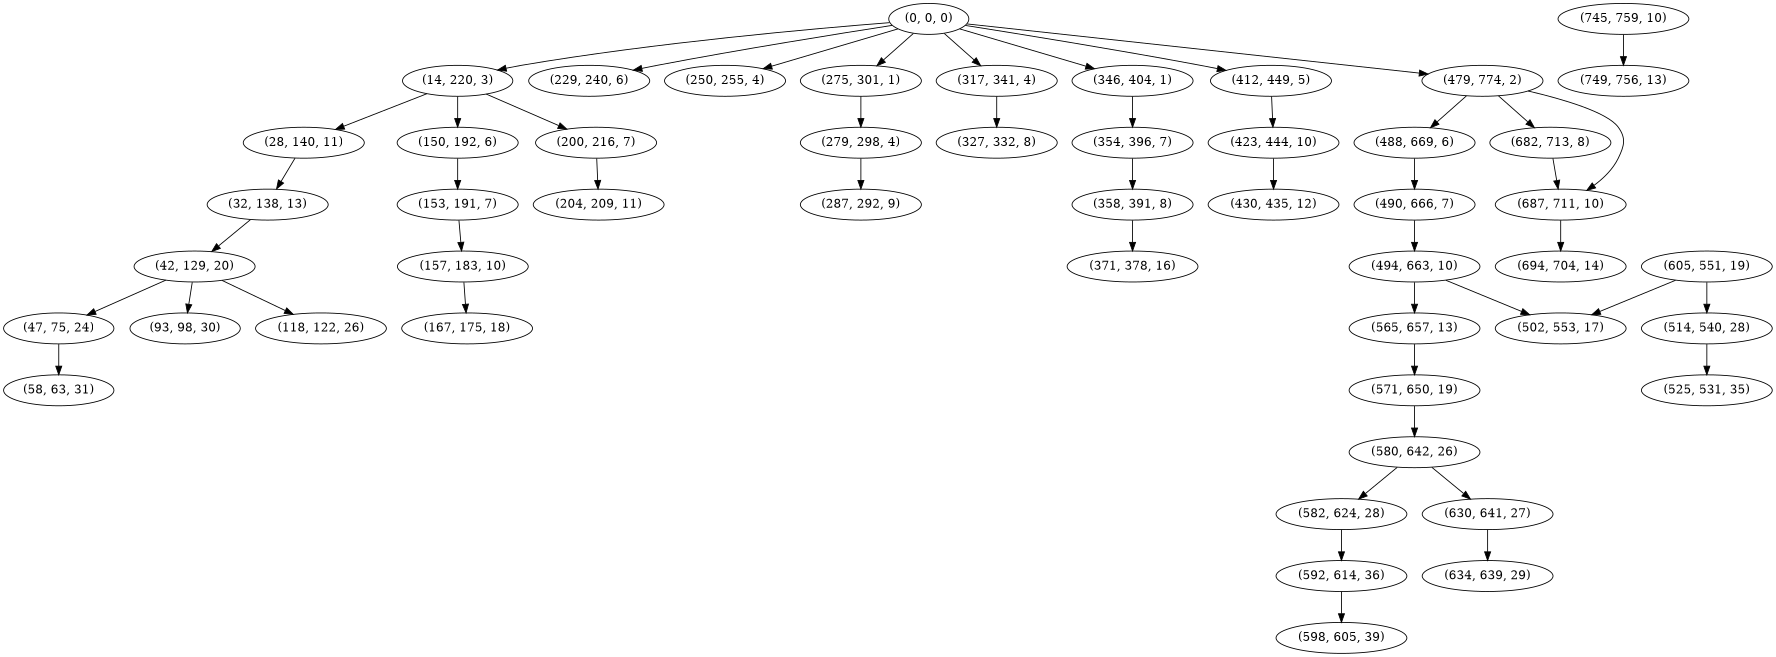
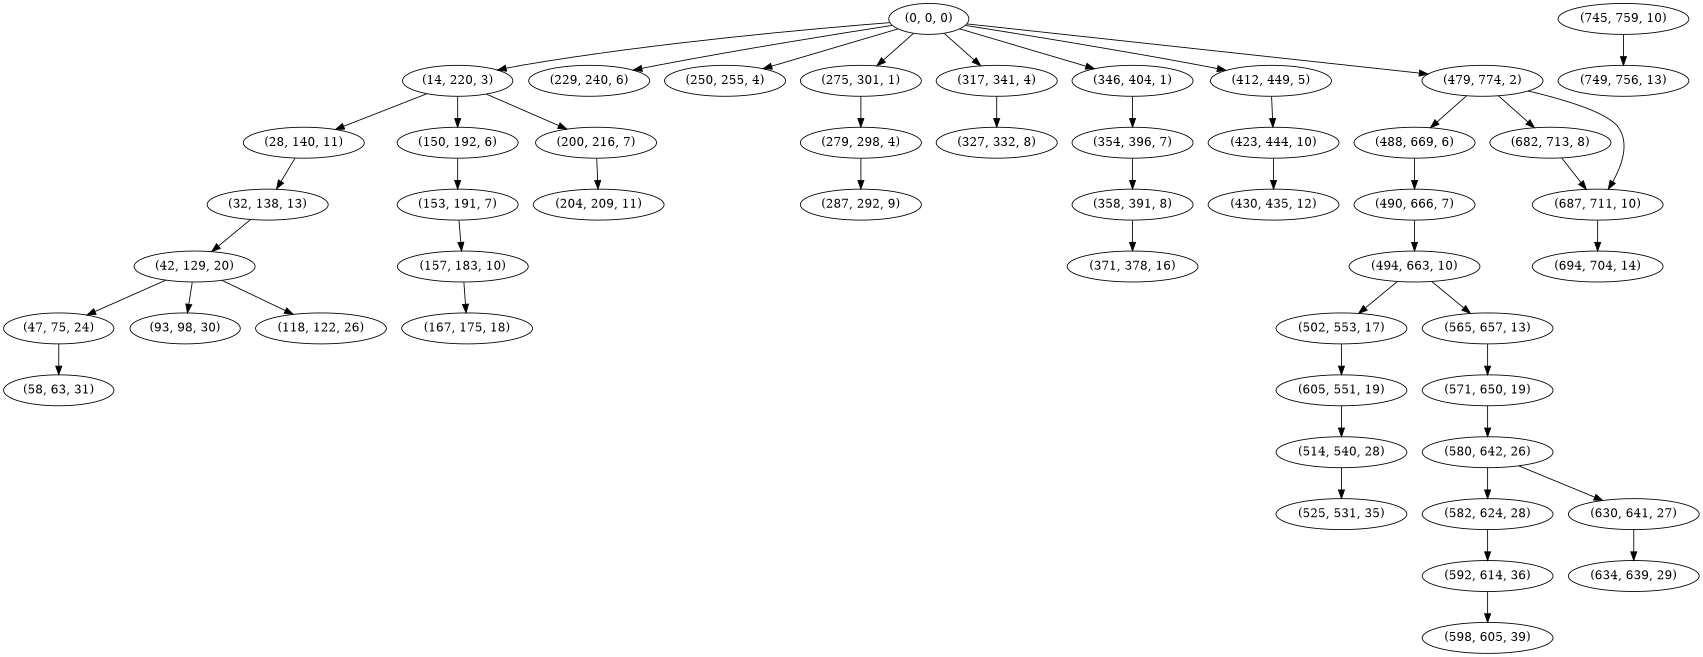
(1638, 296) -> (1341, 355)
